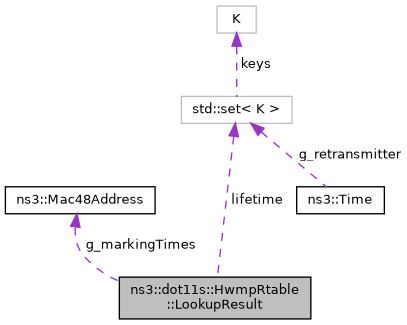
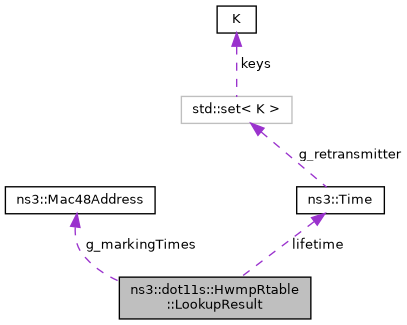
(237, 20) -> (237, 20)
(226, 207) -> (277, 250)
